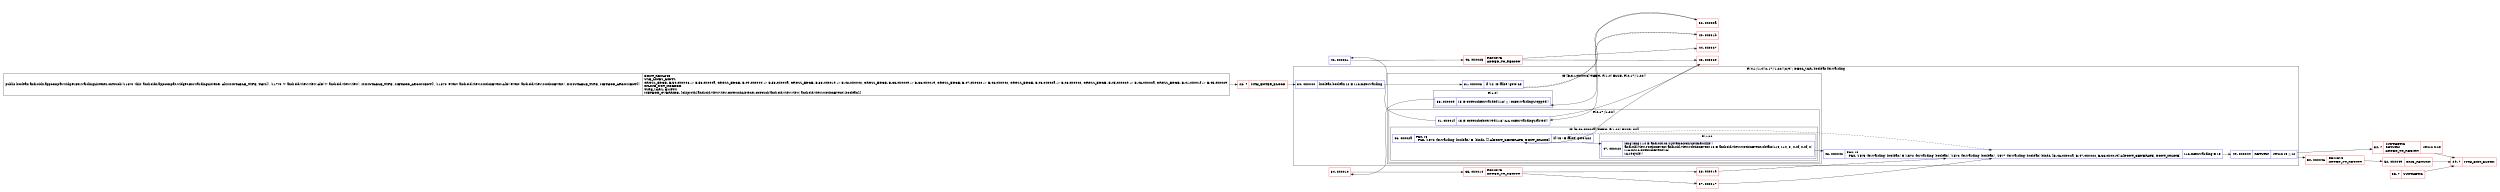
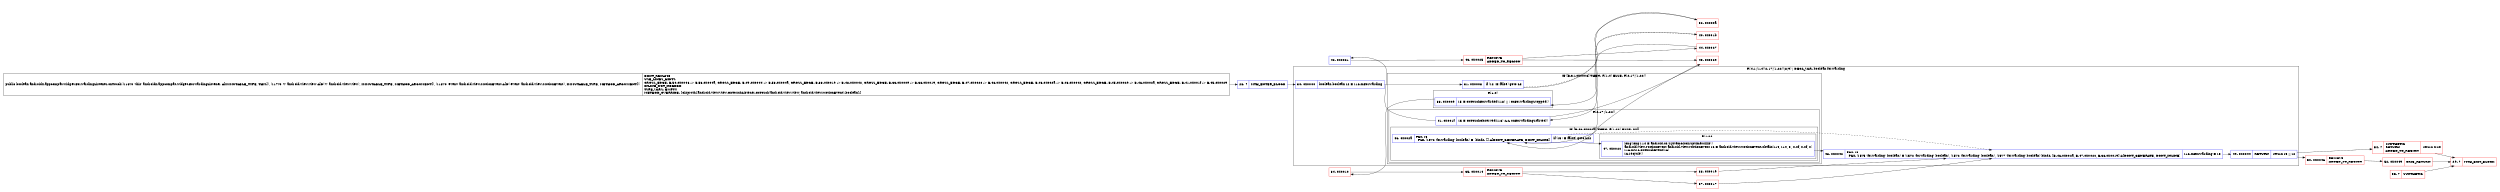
(1262, 84) -> (1262, 84)
none -> (1598, 115)
